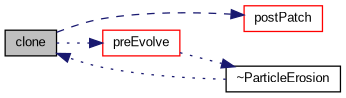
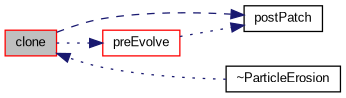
(283, 19) -> (283, 19)
(31, 43) -> (31, 43)
(201, 58) -> (205, 32)
